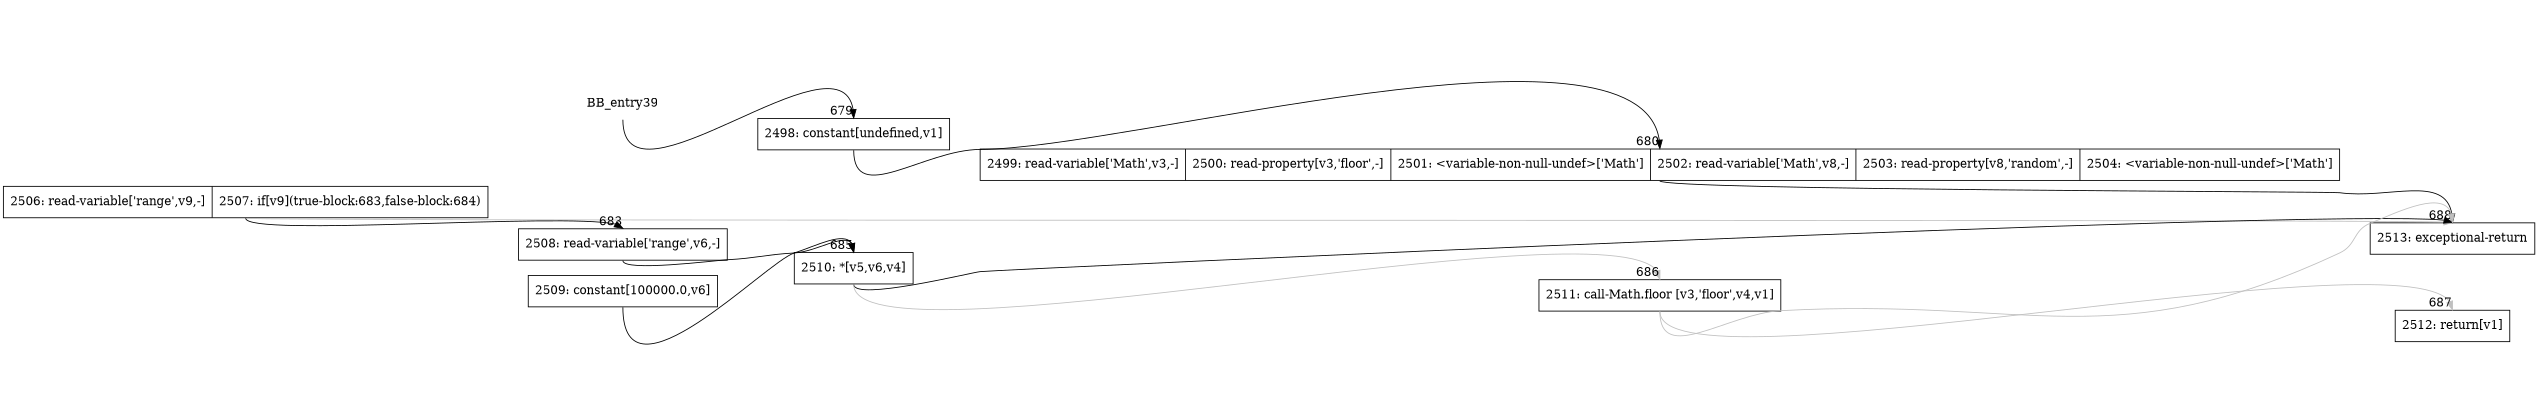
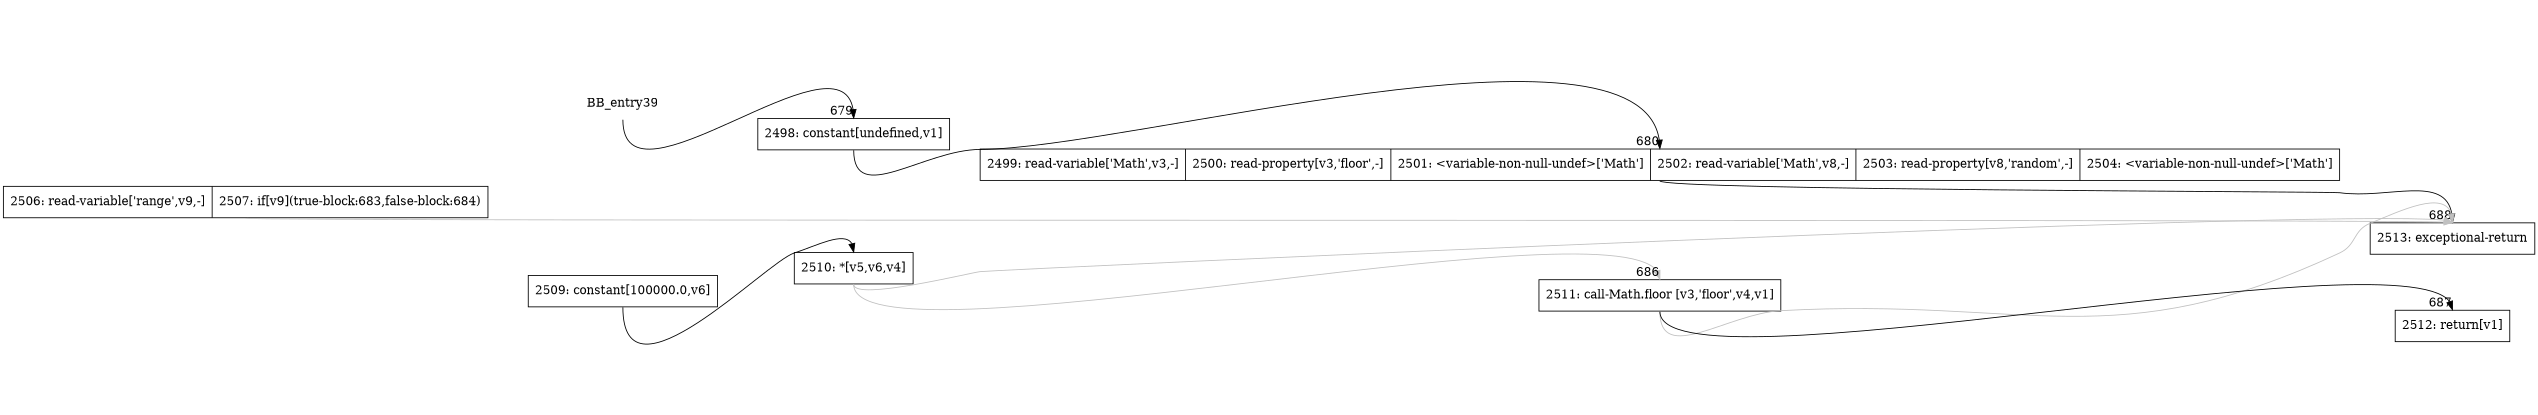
(1647, 242) -> (1647, 242)
(623, 244) -> none
(2073, 309) -> (2073, 309)
